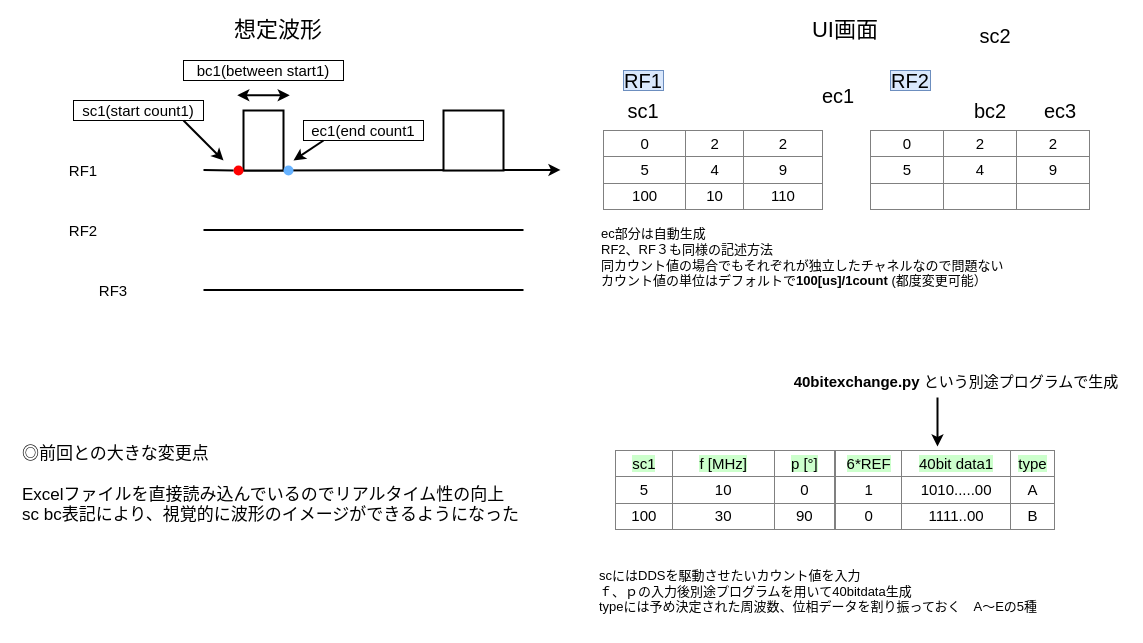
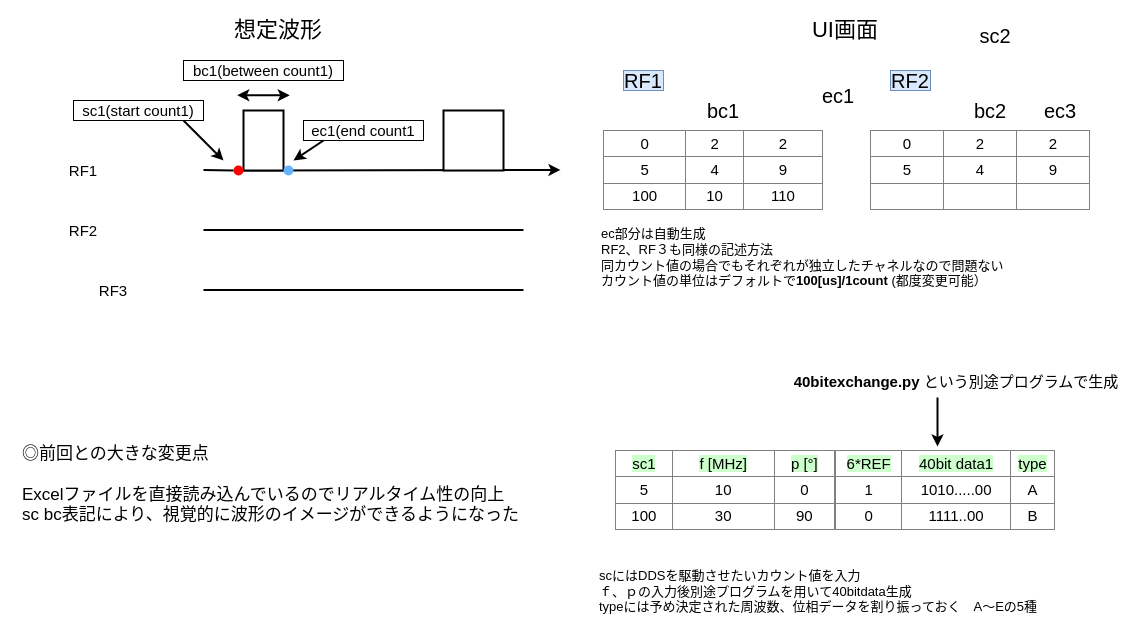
(264, 71) -> (264, 71)
(644, 111) -> none
none -> (724, 111)
